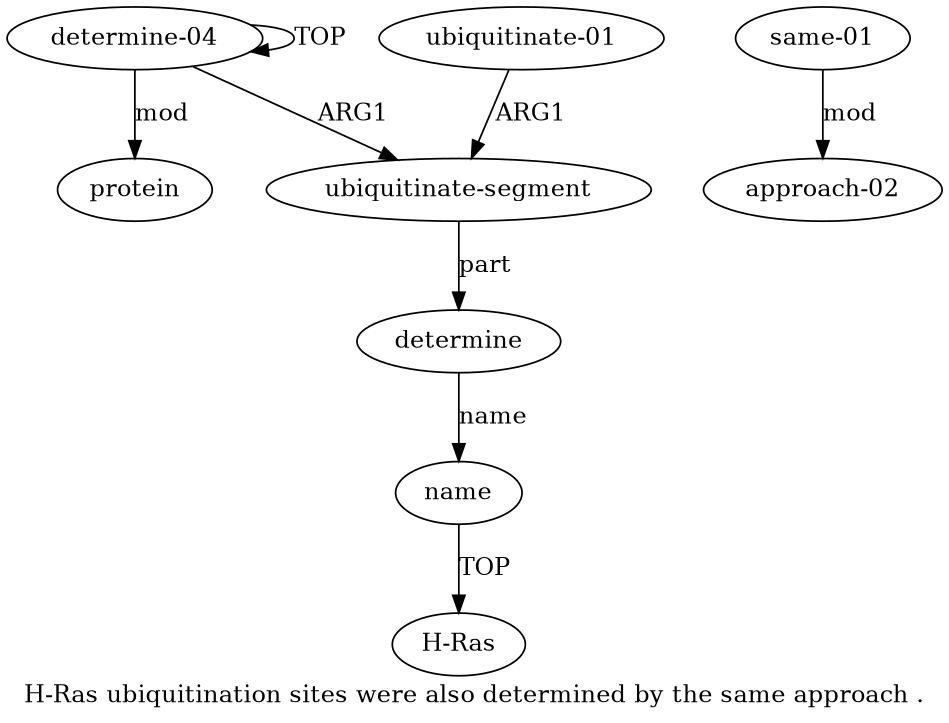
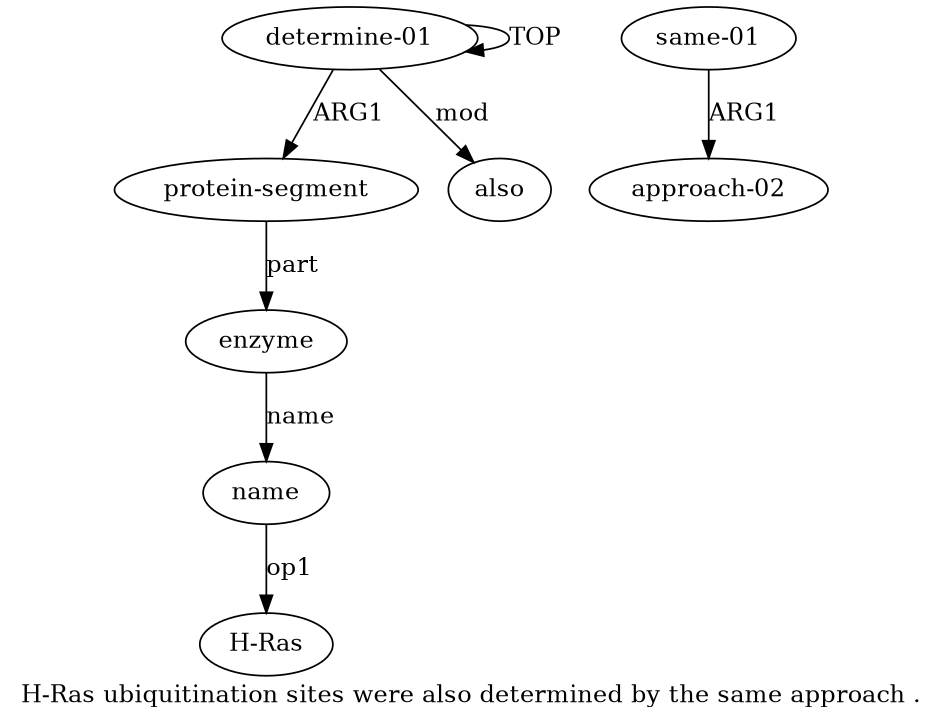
(135, 38) -> (350, 38)
(522, 38) -> none
(850, 114) -> (744, 114)
(135, 190) -> (500, 190)
(459, 190) -> (266, 190)
(459, 341) -> (266, 341)
(486, 569) -> (290, 569)
